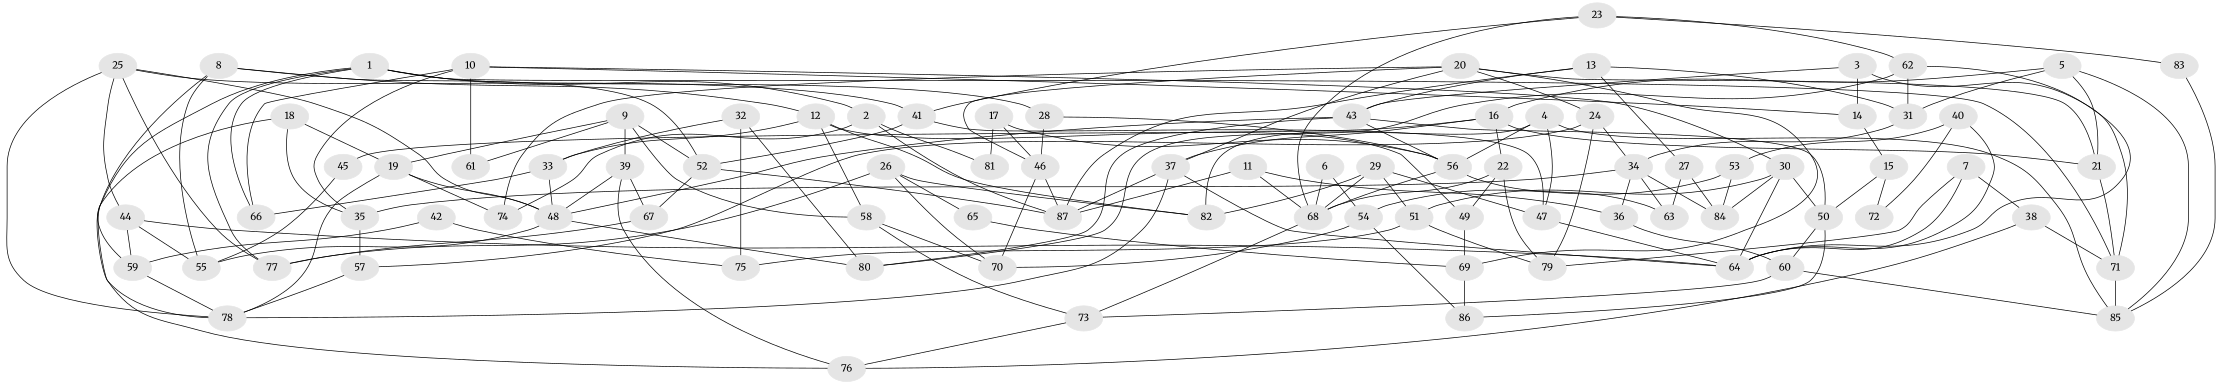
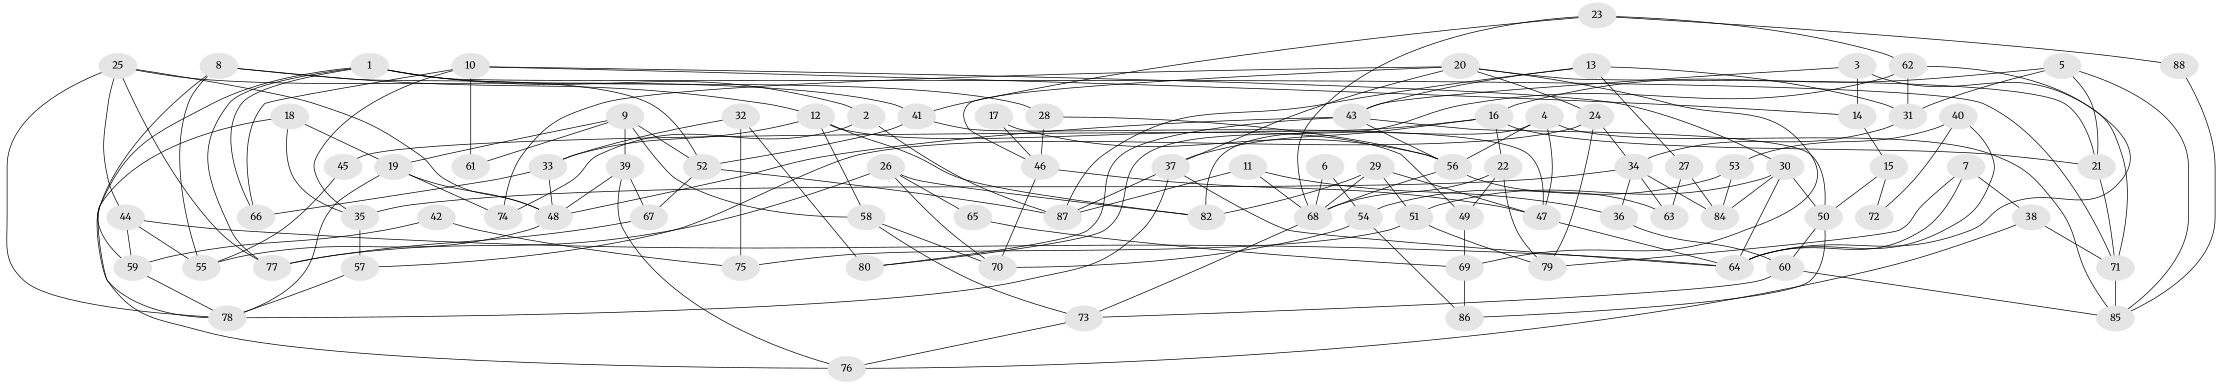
(2179, 66) -> (2179, 66)
(990, 167) -> none
(1051, 192) -> (1175, 182)
(702, 242) -> none
